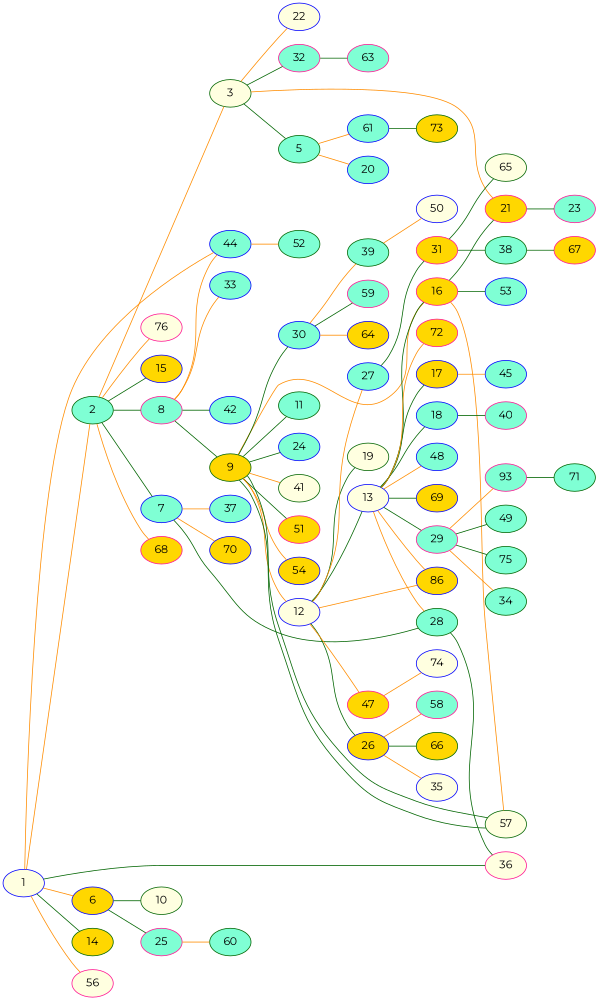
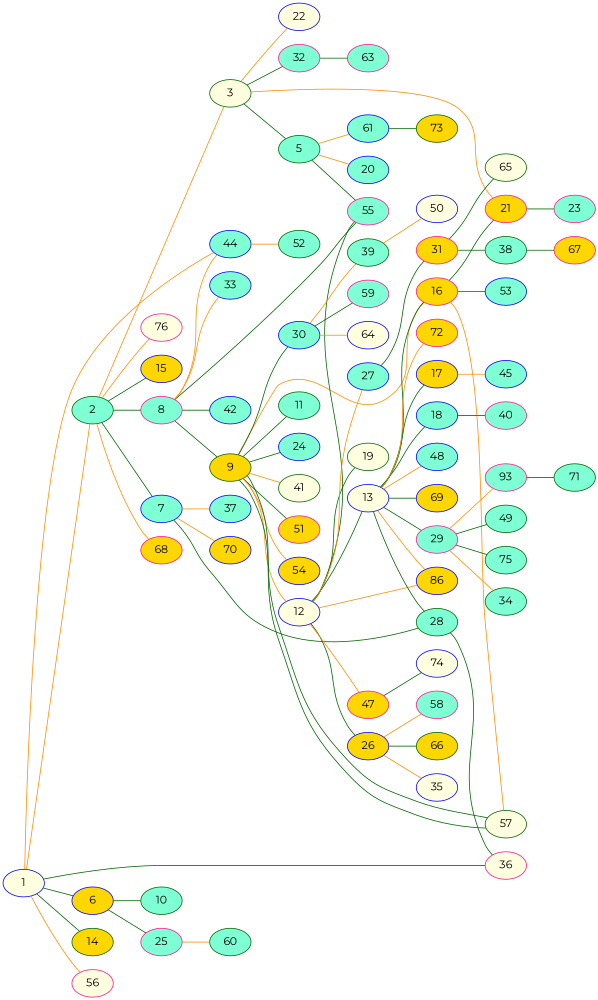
none -> (368, 211)
(368, 335) -> (368, 335)
(395, 564) -> (395, 564)
(403, 684) -> (403, 684)
(58, 892) -> (58, 892)
(161, 901) -> (161, 901)
